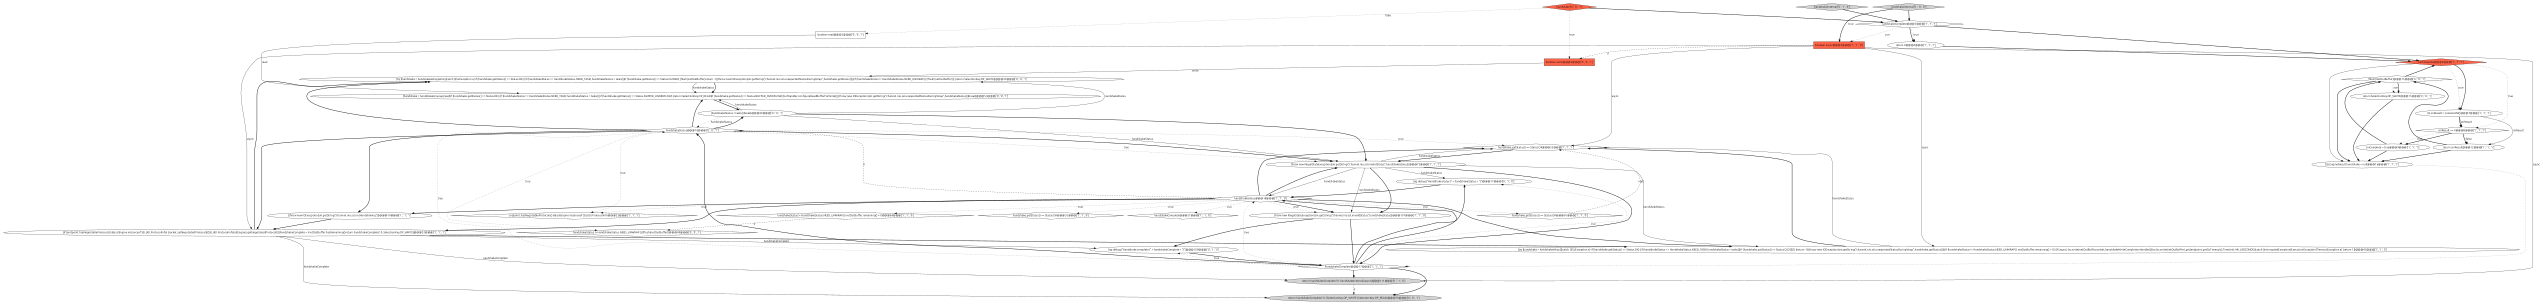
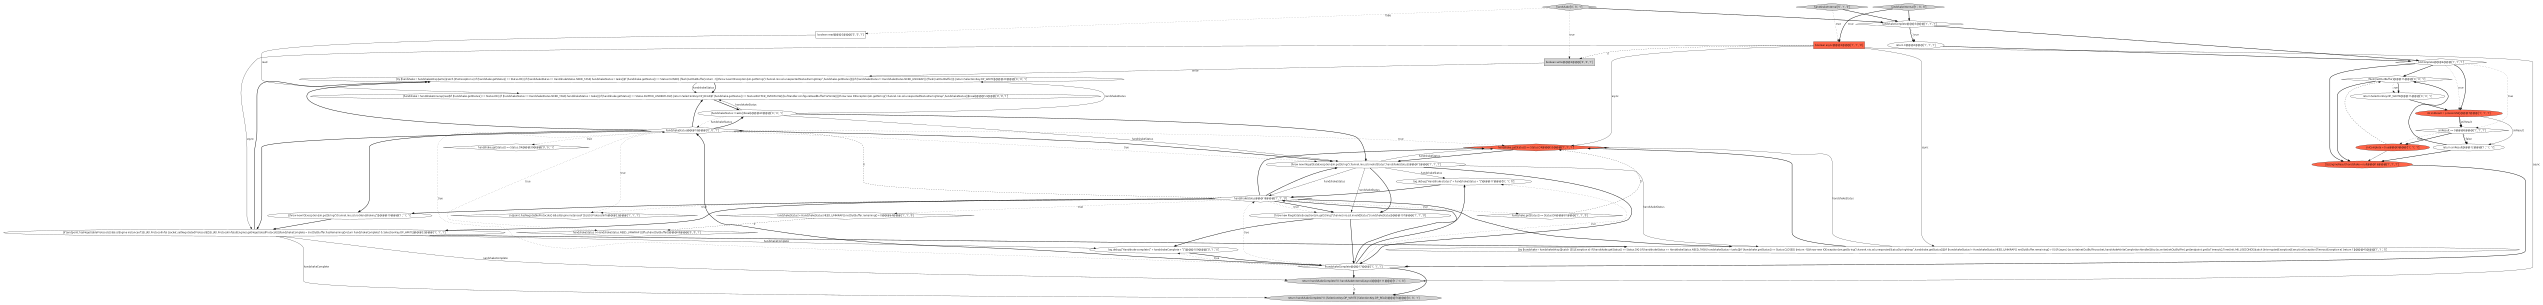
(1569, 7) -> (1569, 7)
(1876, 34) -> (1835, 25)
(1569, 62) -> (1569, 62)
(2441, 62) -> (2441, 62)
(2419, 71) -> (2419, 70)
(2330, 79) -> (2330, 79)
(2347, 111) -> (2347, 111)
(2459, 113) -> (2459, 113)
(2365, 126) -> (2423, 103)
none -> (516, 147)
(1536, 147) -> (1536, 147)
(2393, 147) -> (2393, 147)
(2378, 156) -> (2378, 156)
(2362, 164) -> (2362, 164)
(1641, 182) -> (1641, 182)
(1051, 216) -> none
(1183, 216) -> none
(2060, 263) -> (2060, 263)
